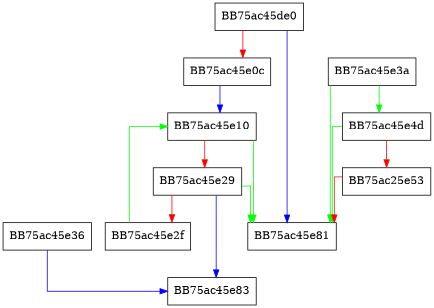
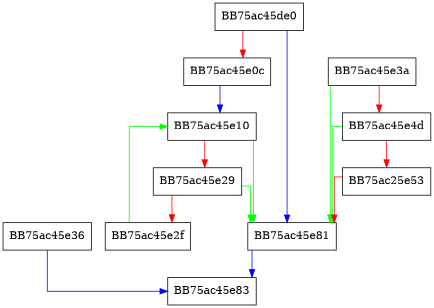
(379, 95) -> (379, 95)
(216, 233) -> (252, 260)
